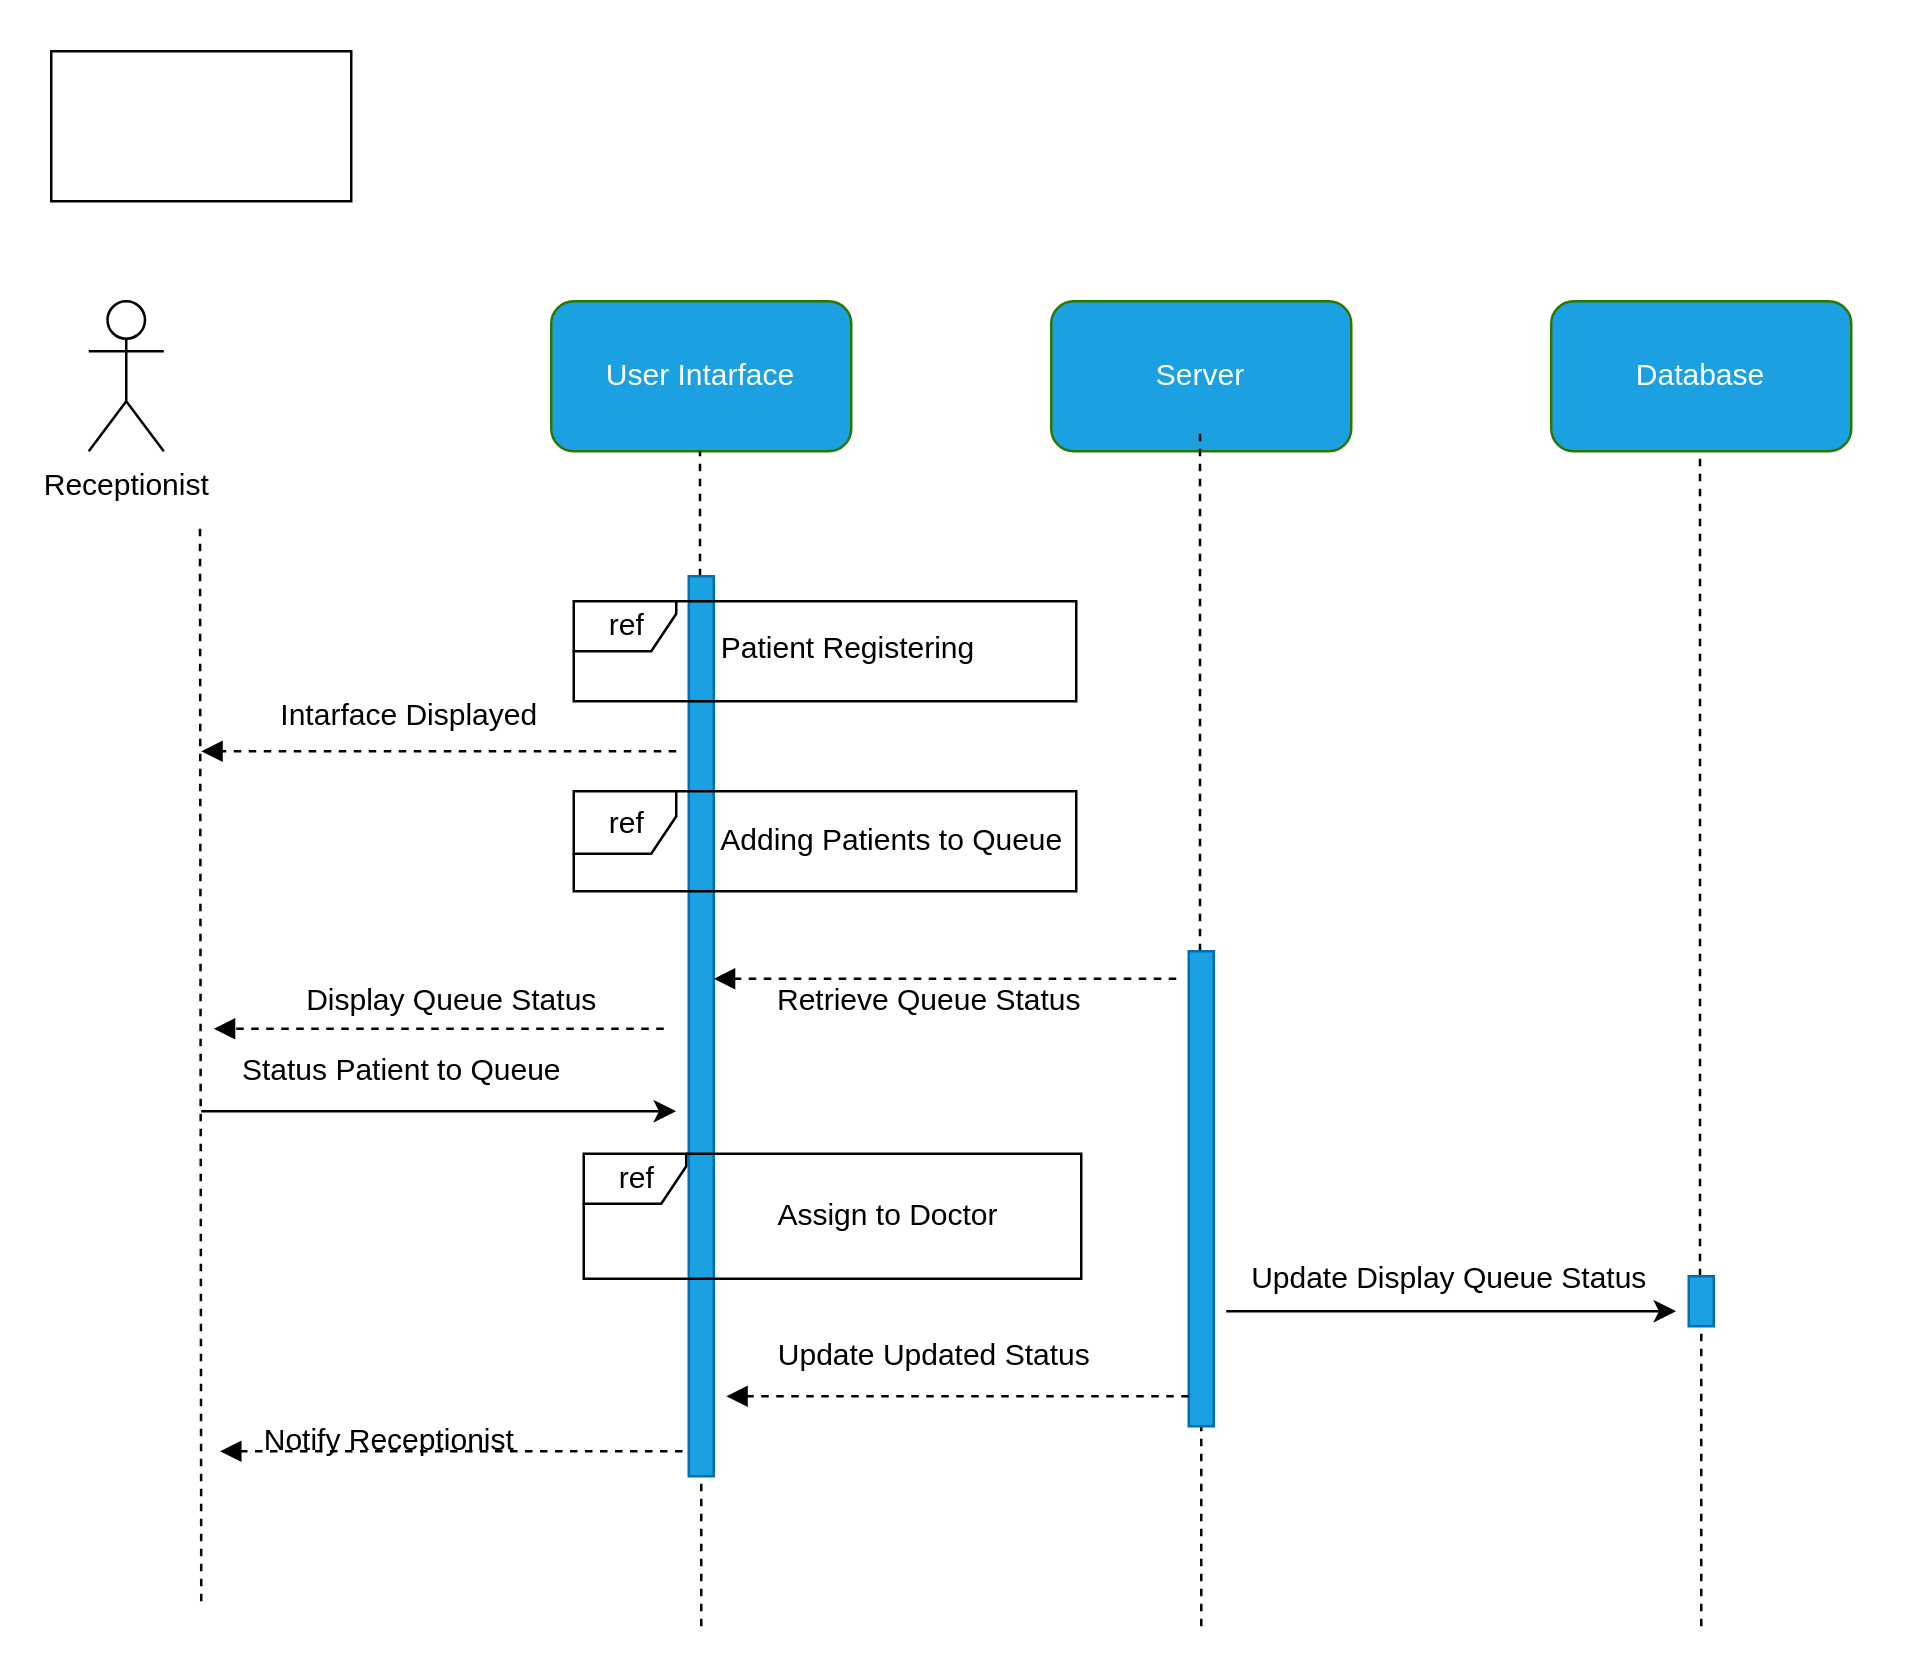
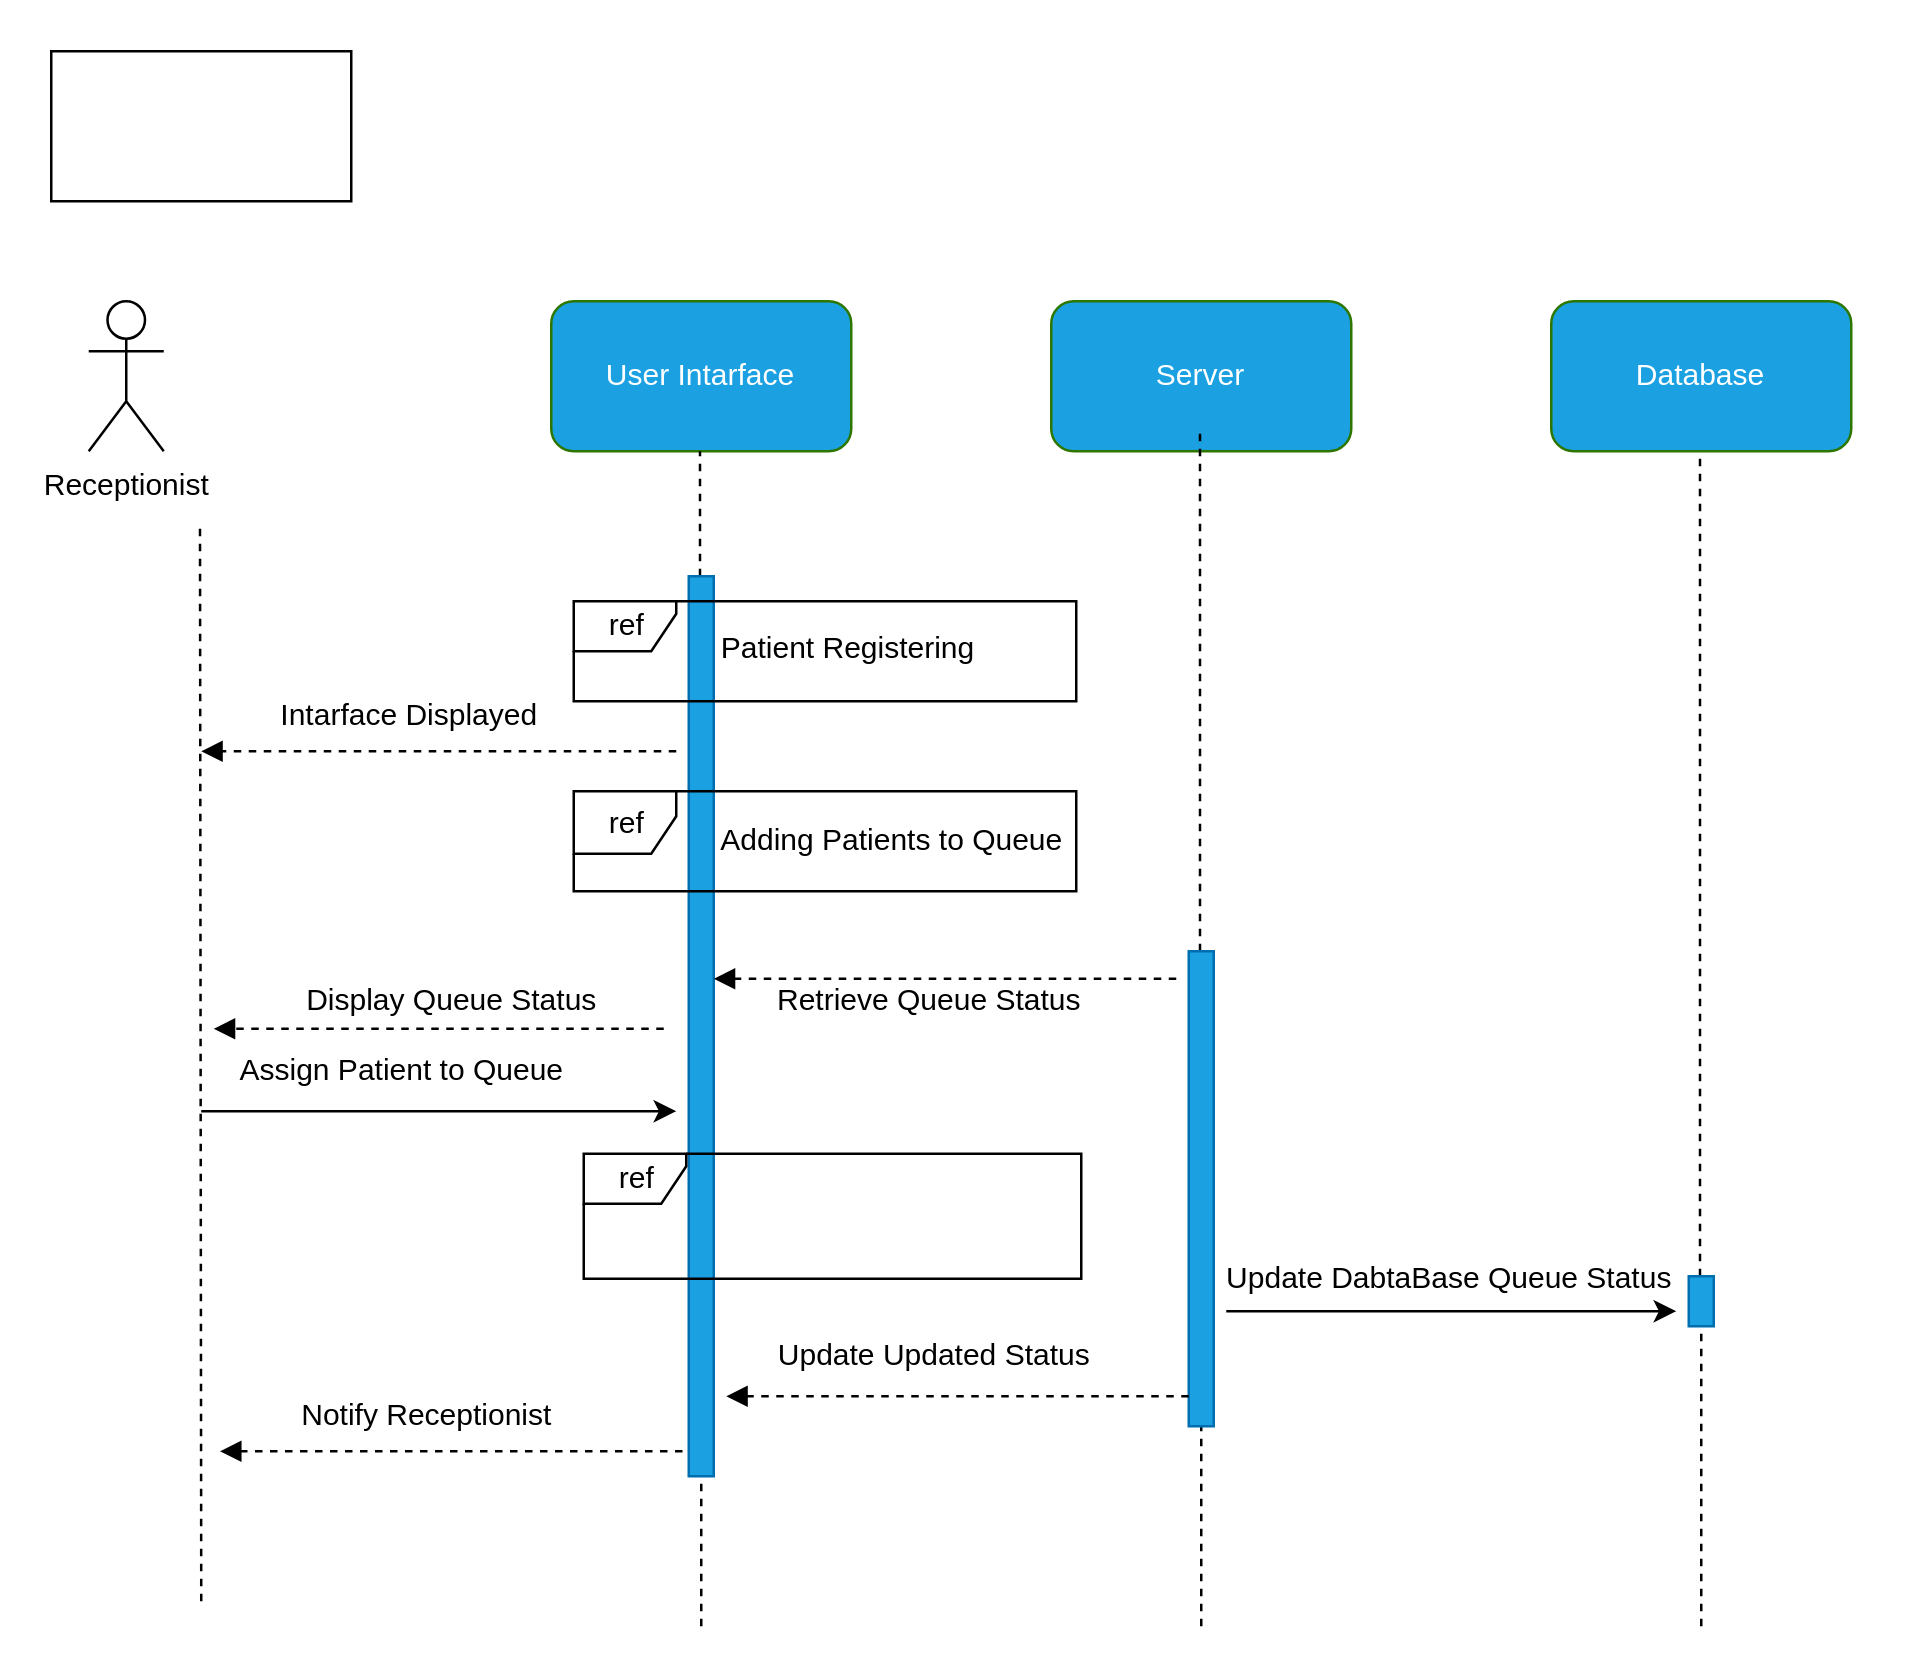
(403, 1071) -> (403, 1071)
(887, 1216) -> none
(1450, 1279) -> (1450, 1279)
(389, 1441) -> (426, 1416)
